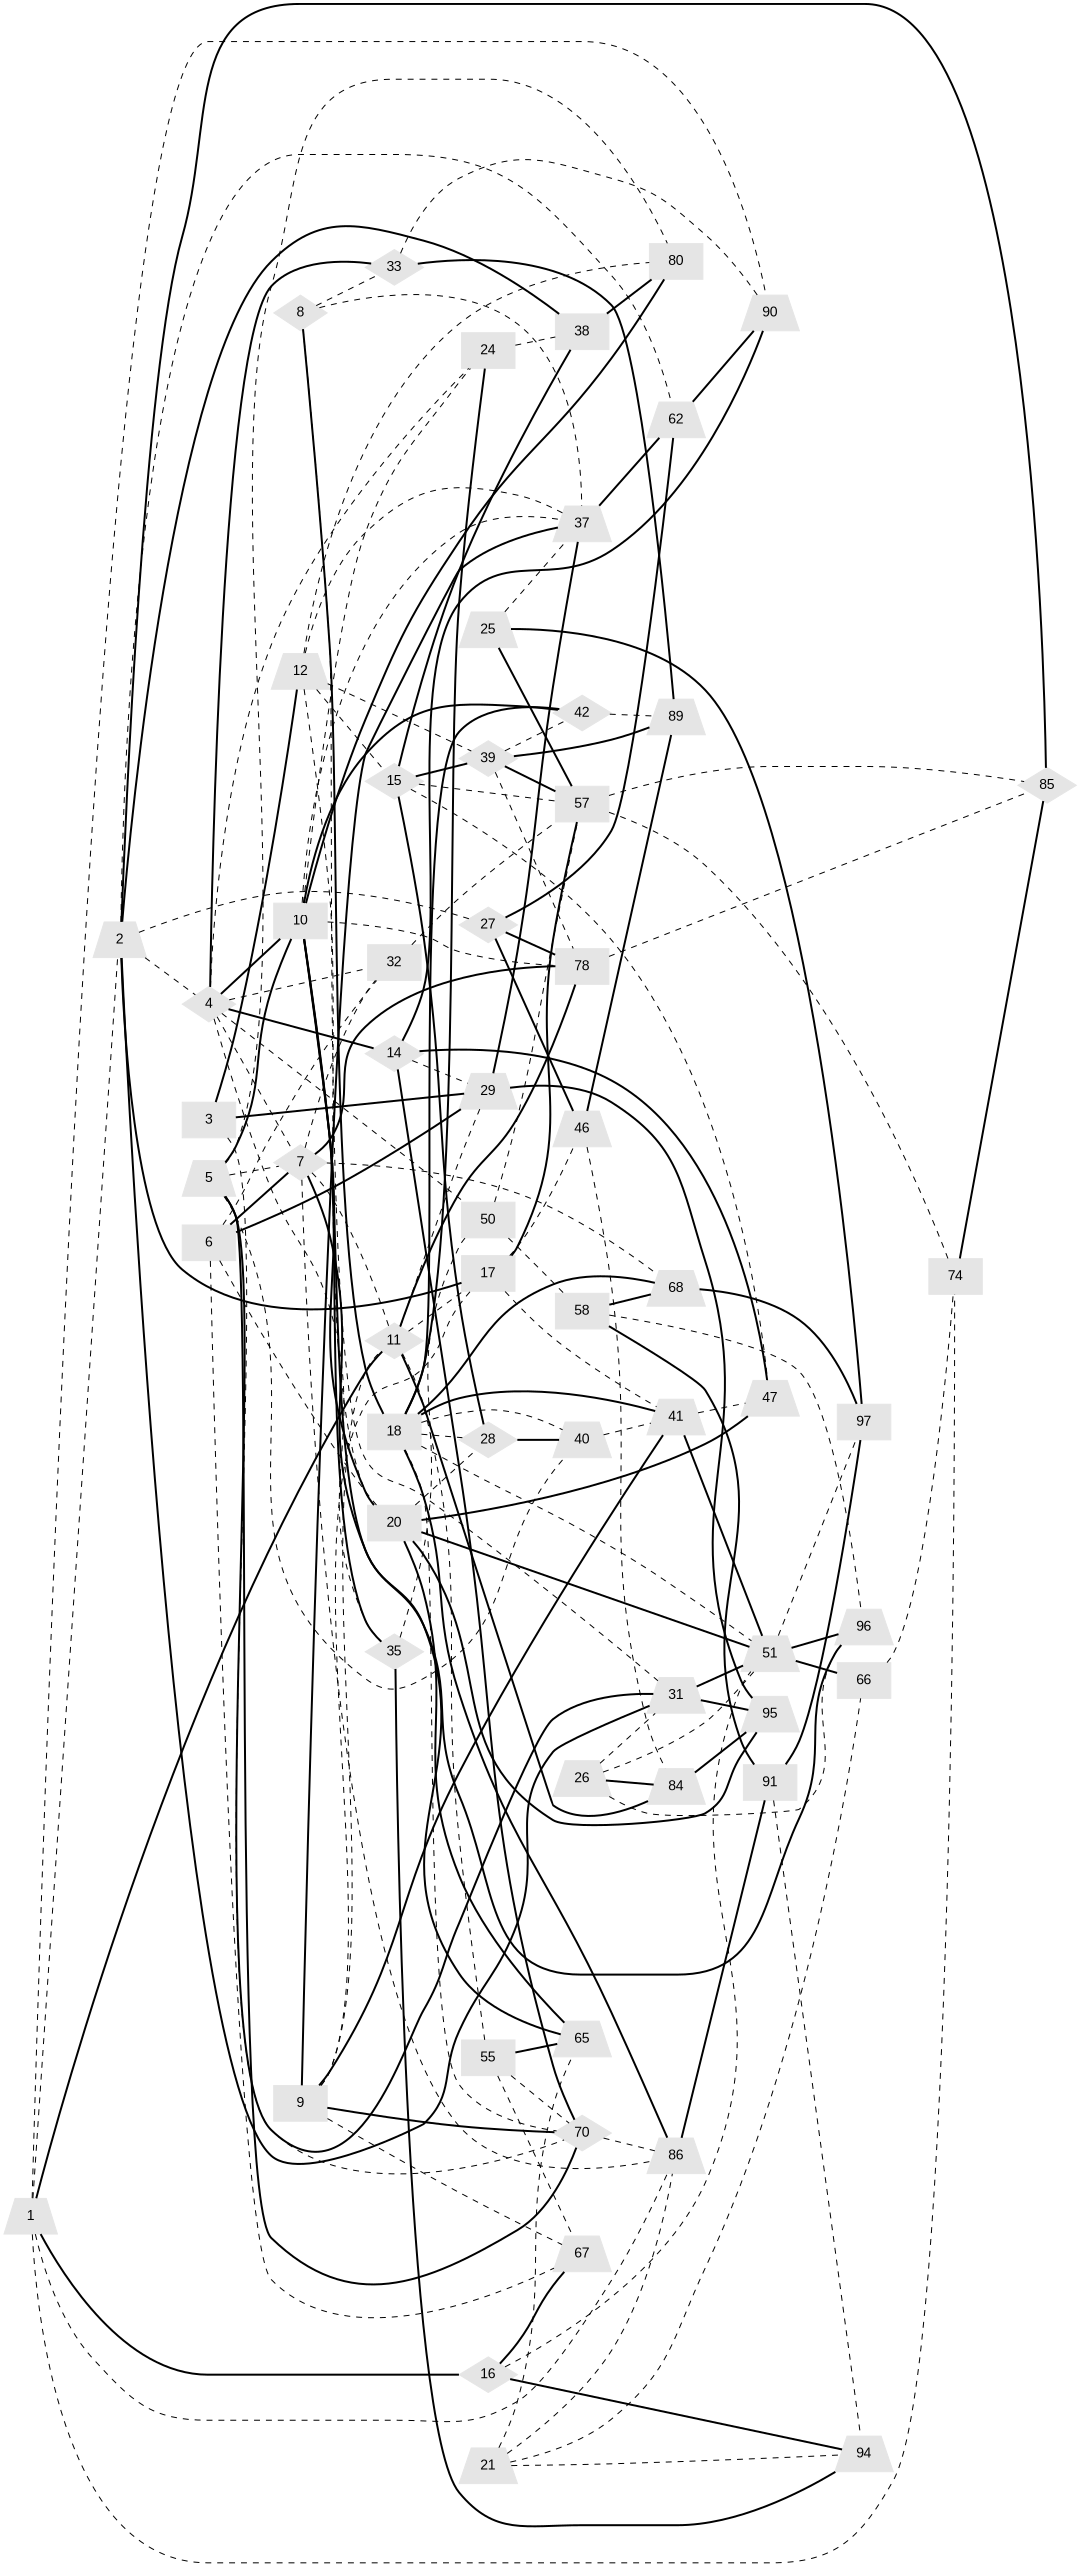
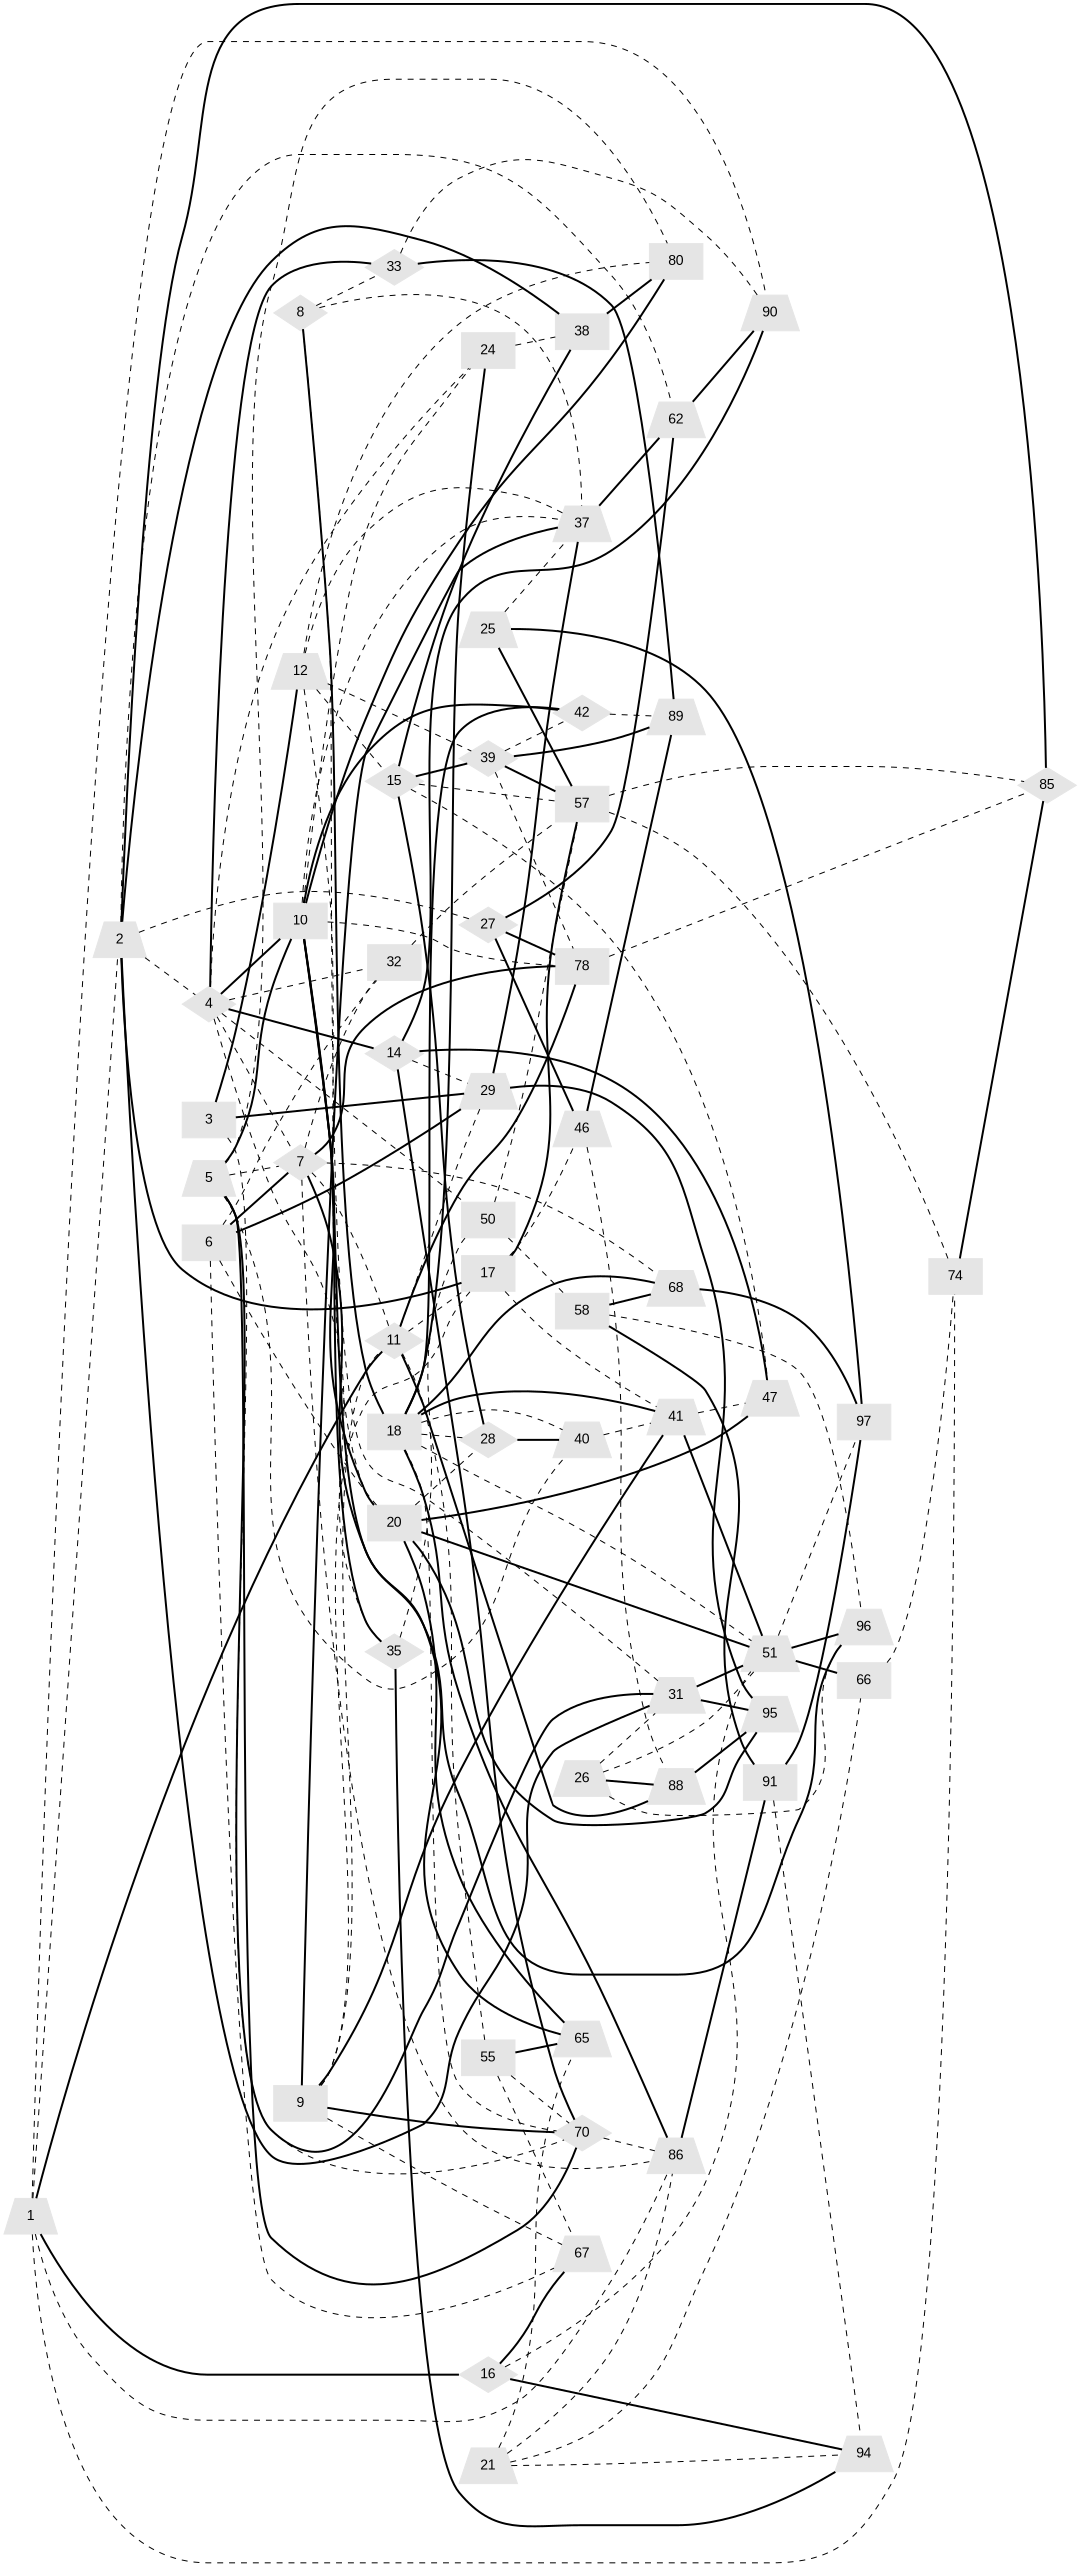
(676, 1786) -> (676, 1786)
